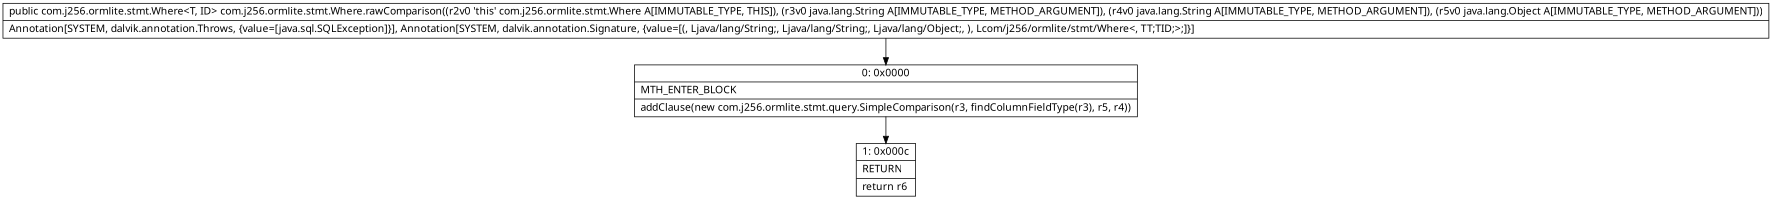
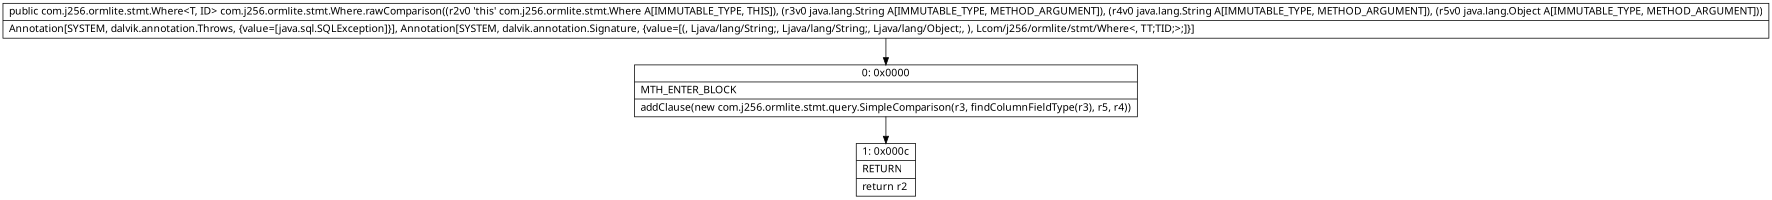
(885, 187) -> (885, 187)
